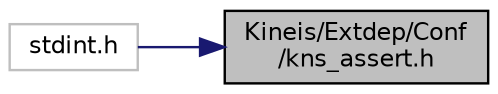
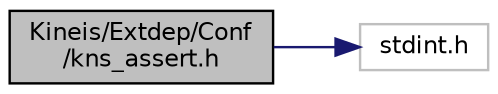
(169, 47) -> (304, 47)
